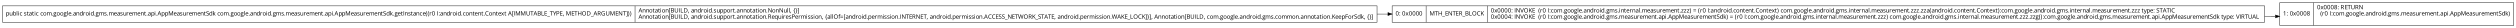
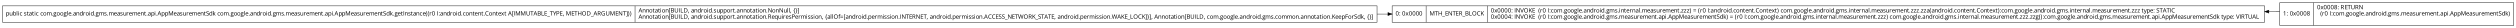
(2270, 16) -> (2274, 12)
